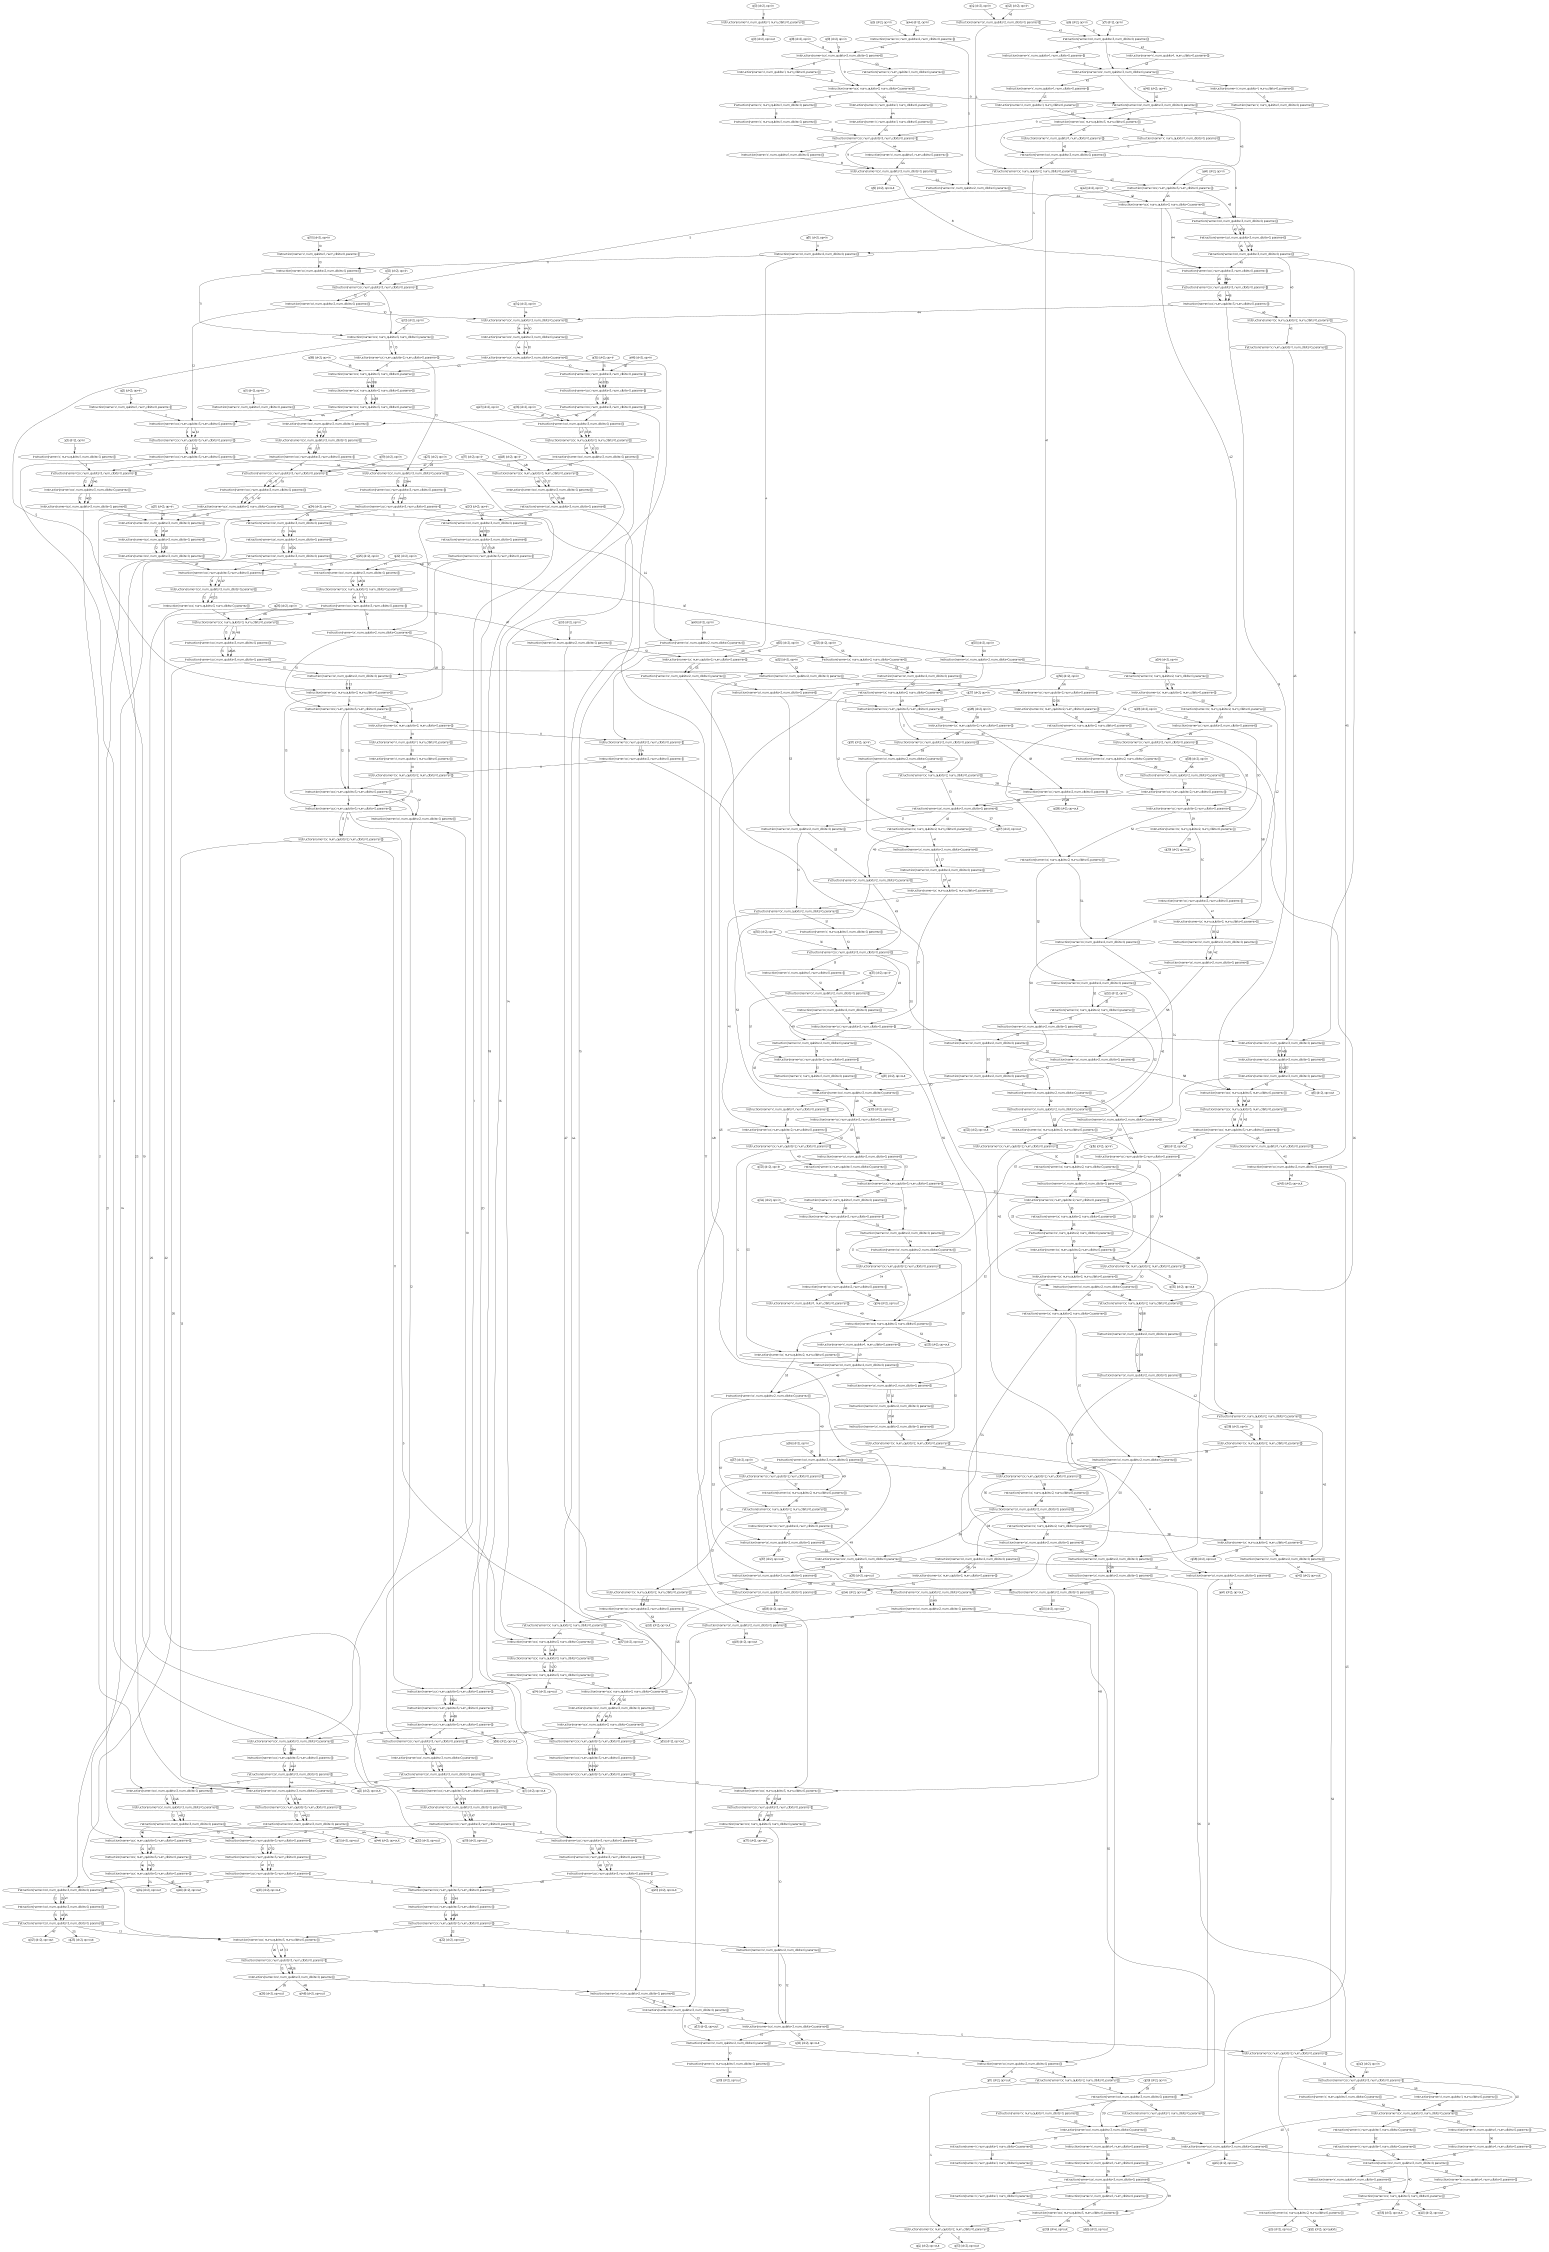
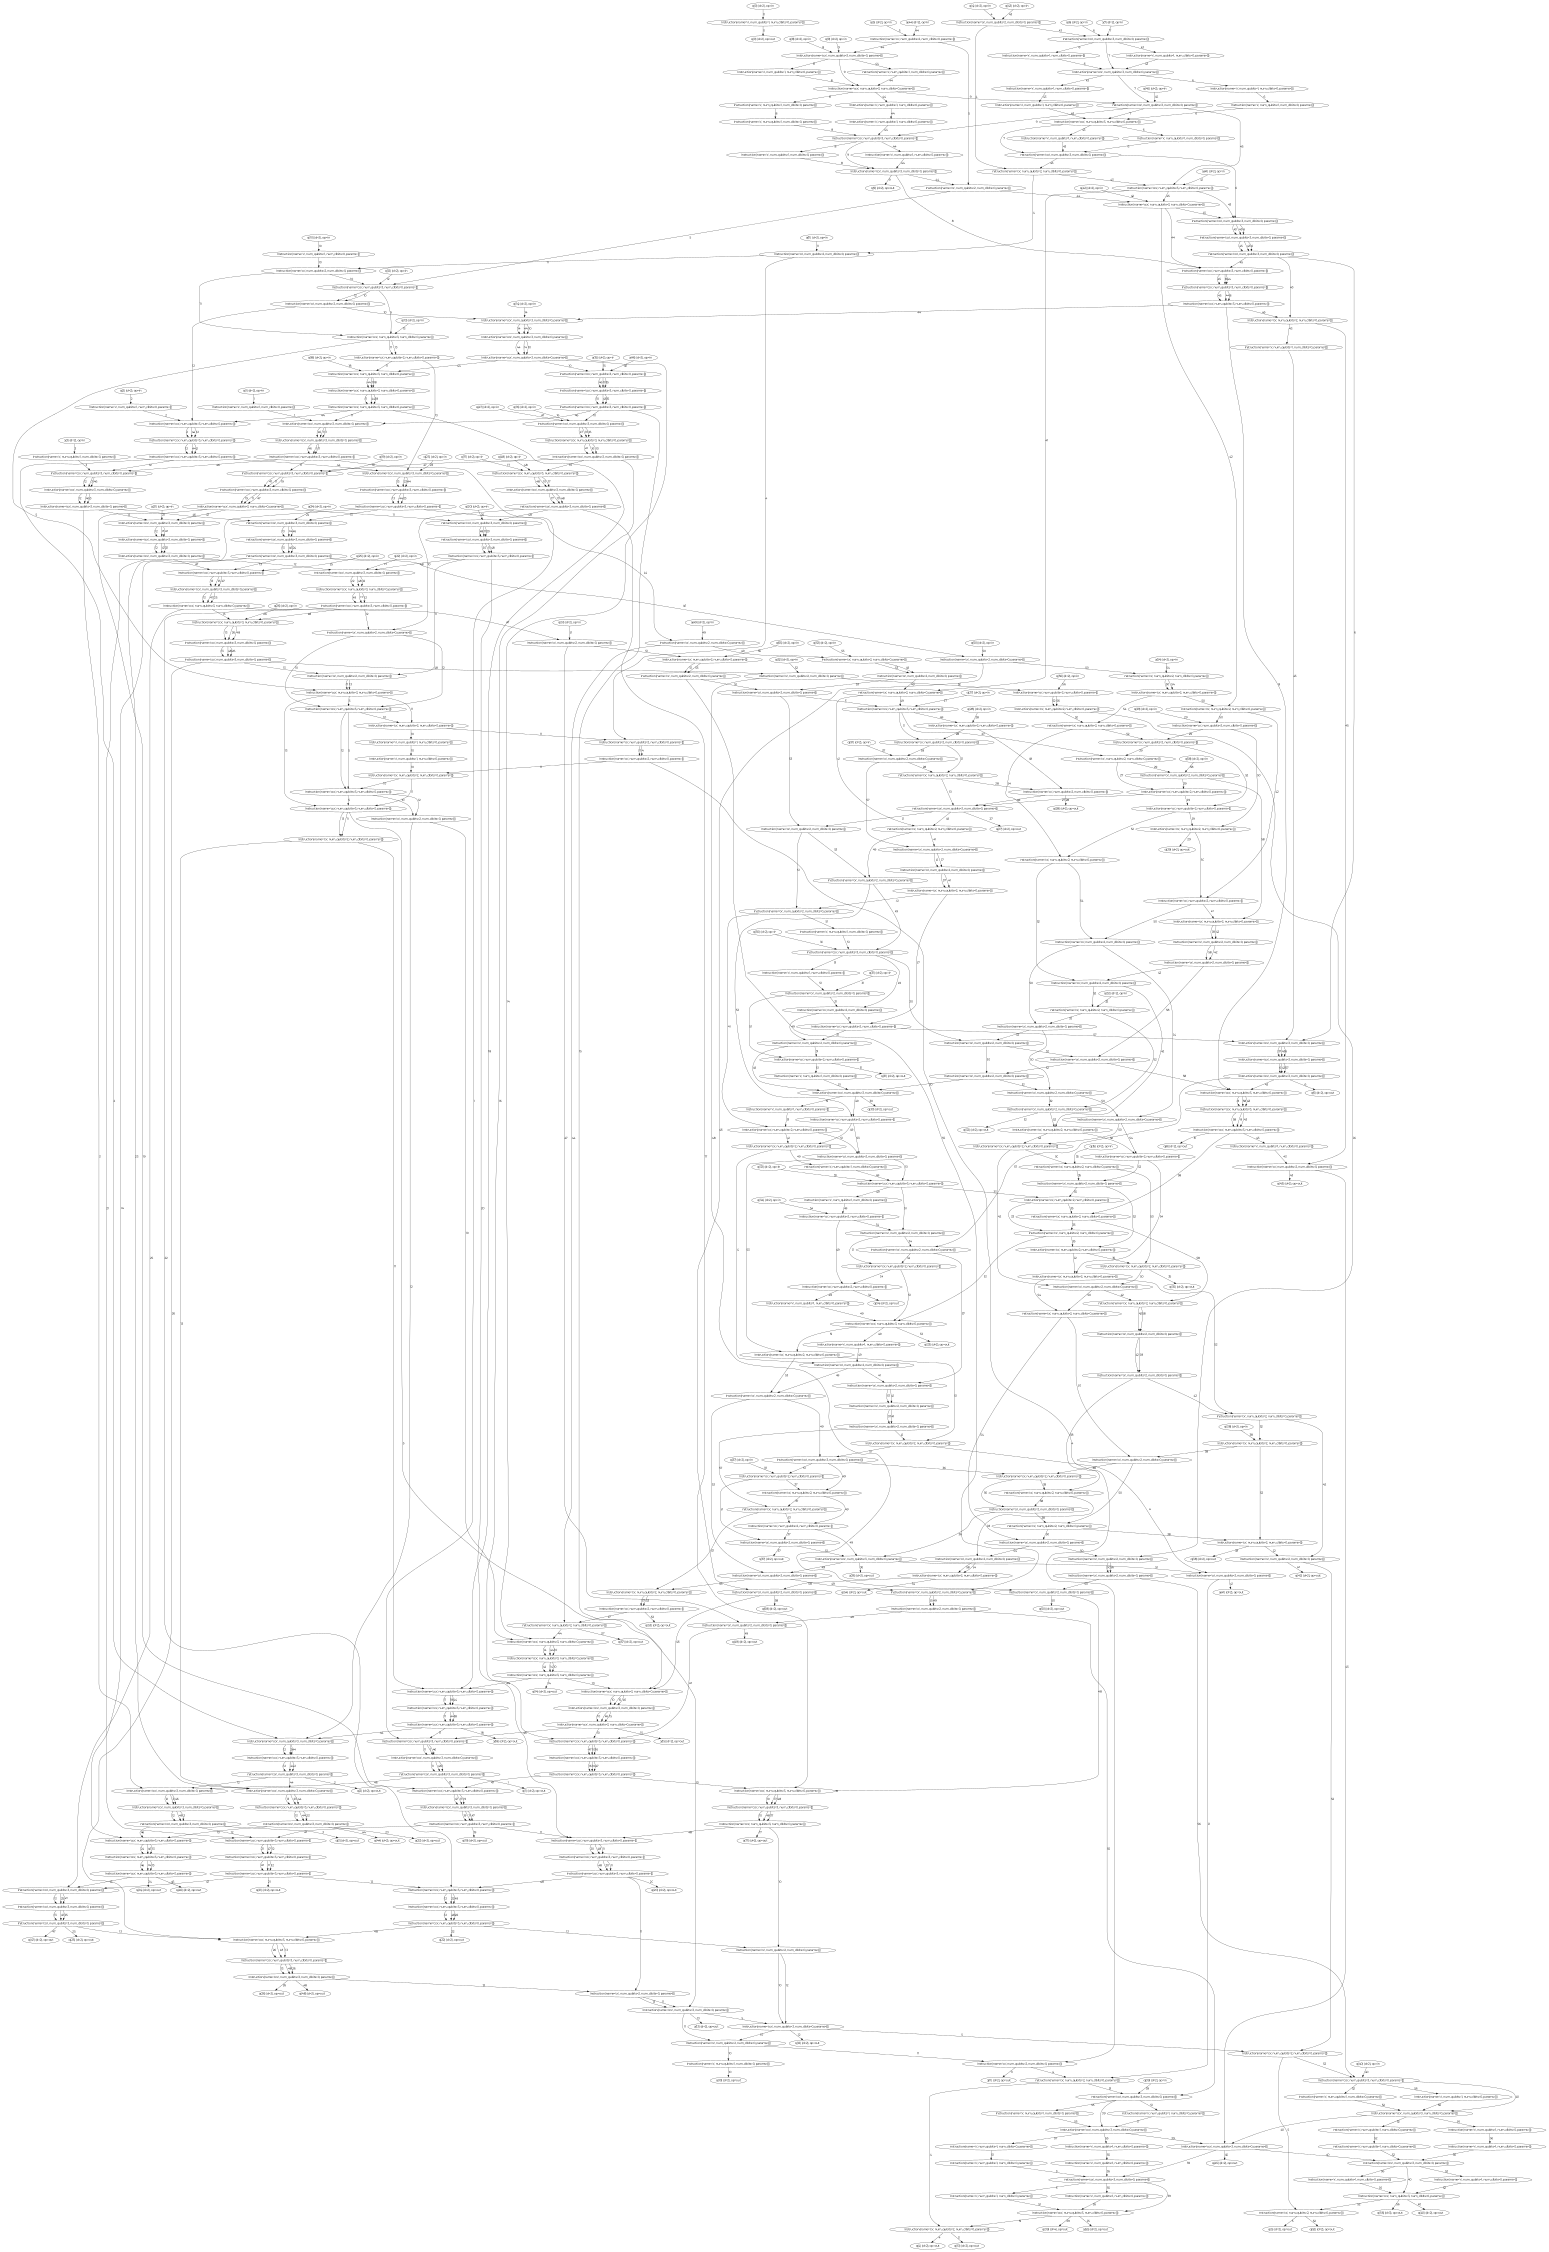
(797, 1443) -> none
(1322, 2229) -> (1322, 2229)
